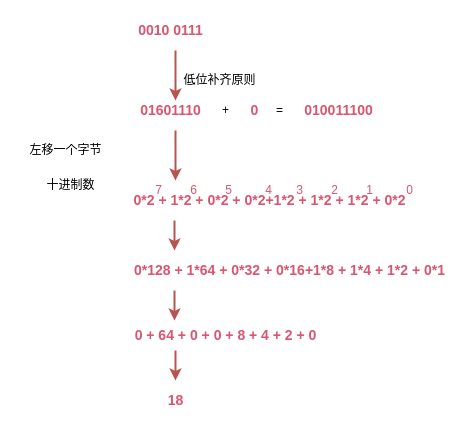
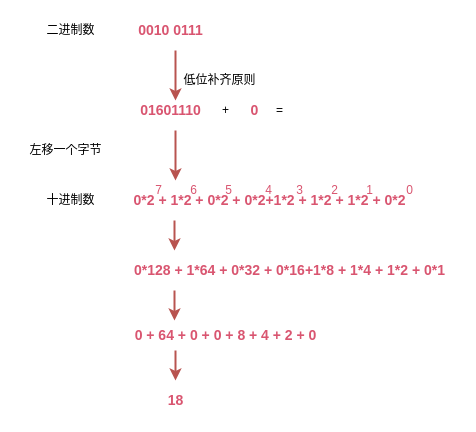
none -> (71, 31)
(339, 111) -> none
(71, 186) -> (71, 201)
